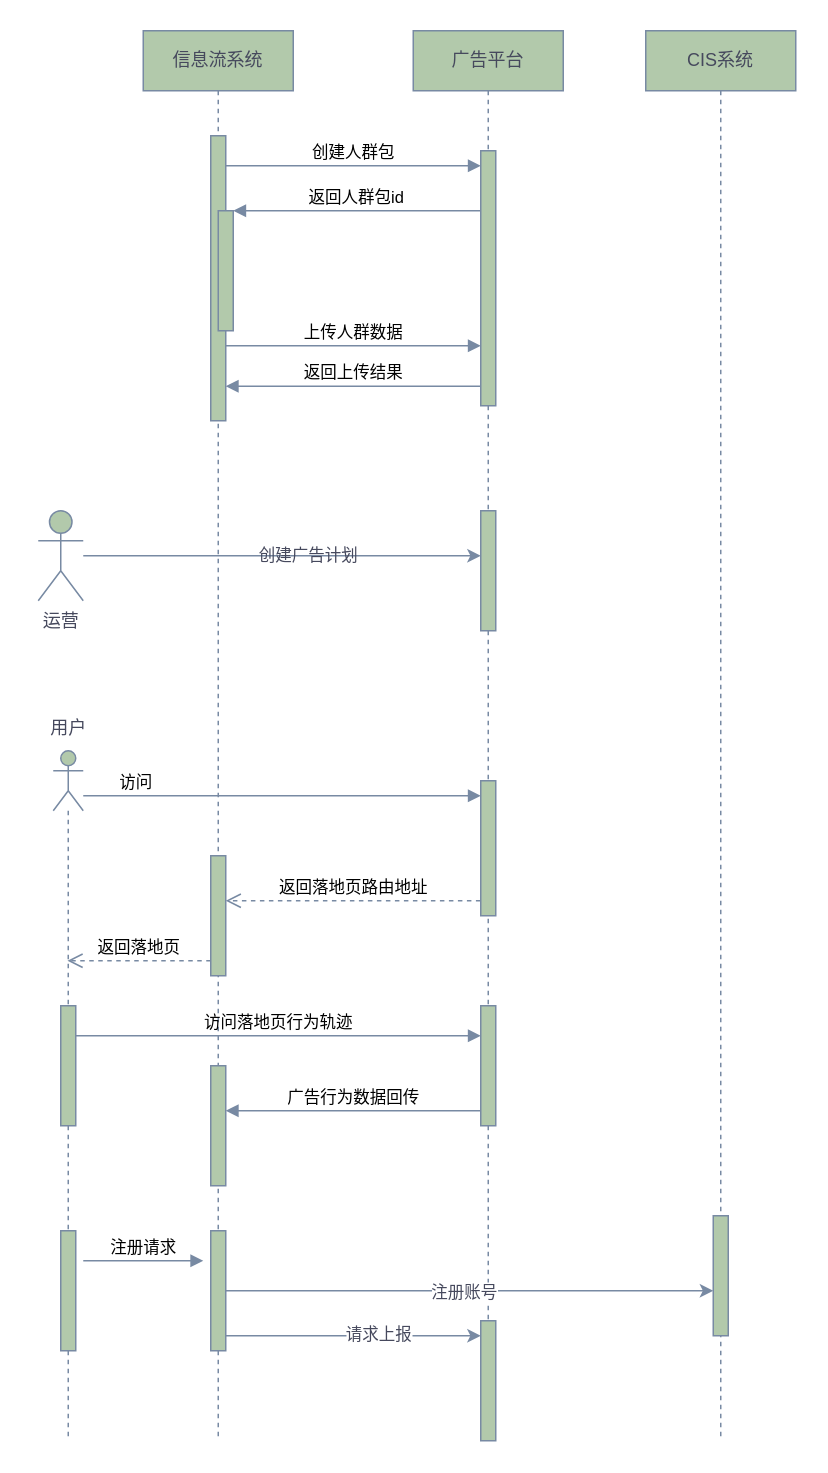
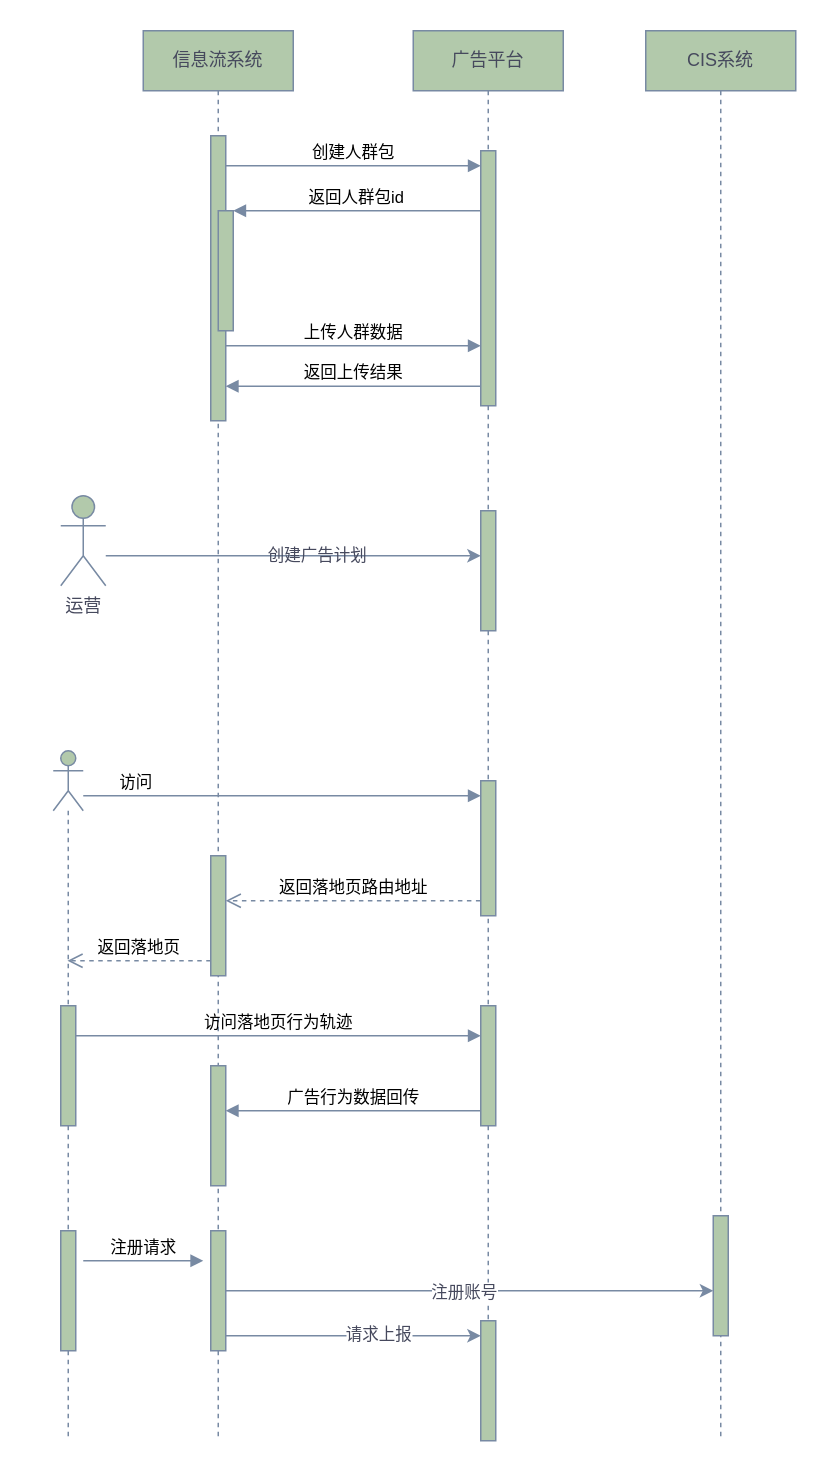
(61, 556) -> (83, 541)
(68, 728) -> none
